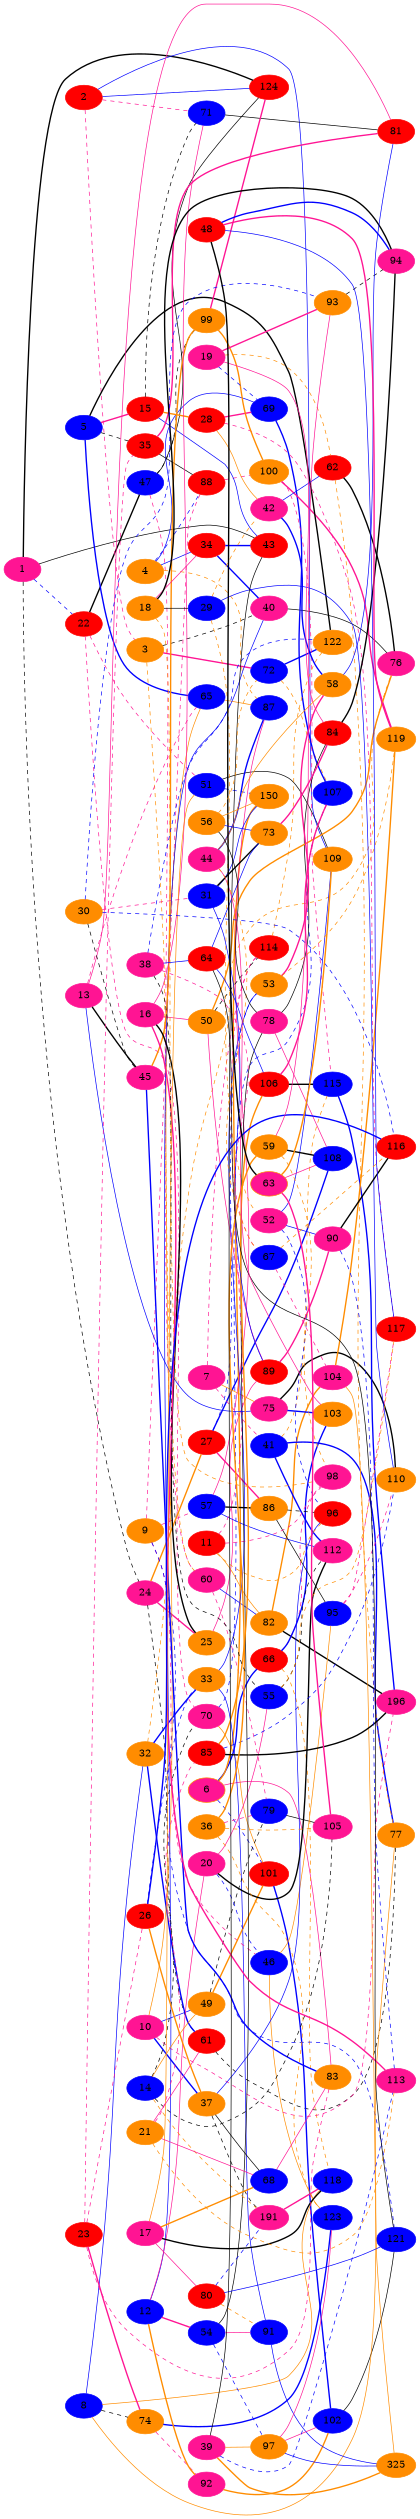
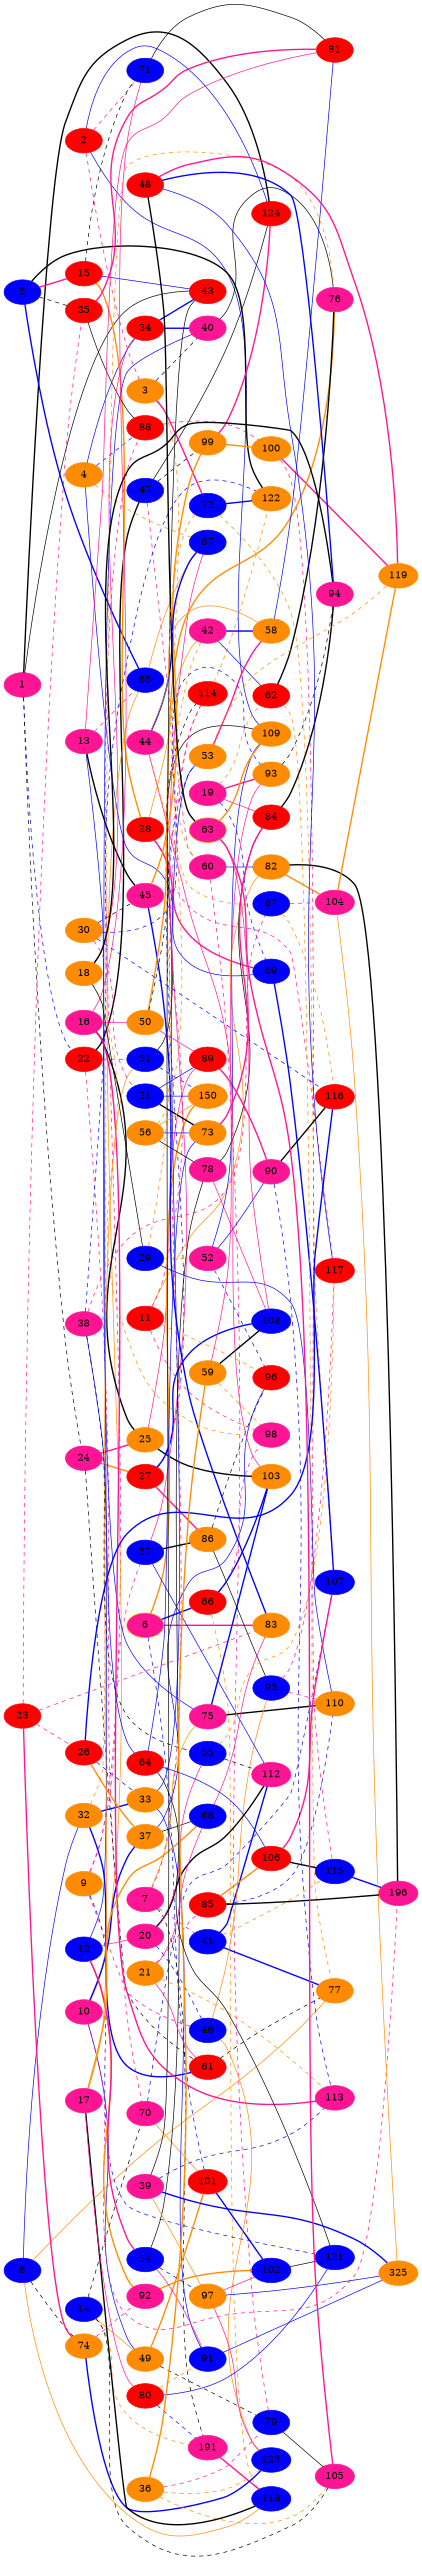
none -> (203, 1470)
(315, 1911) -> (208, 1625)
(236, 2173) -> (185, 2171)
(294, 2494) -> (279, 2216)
